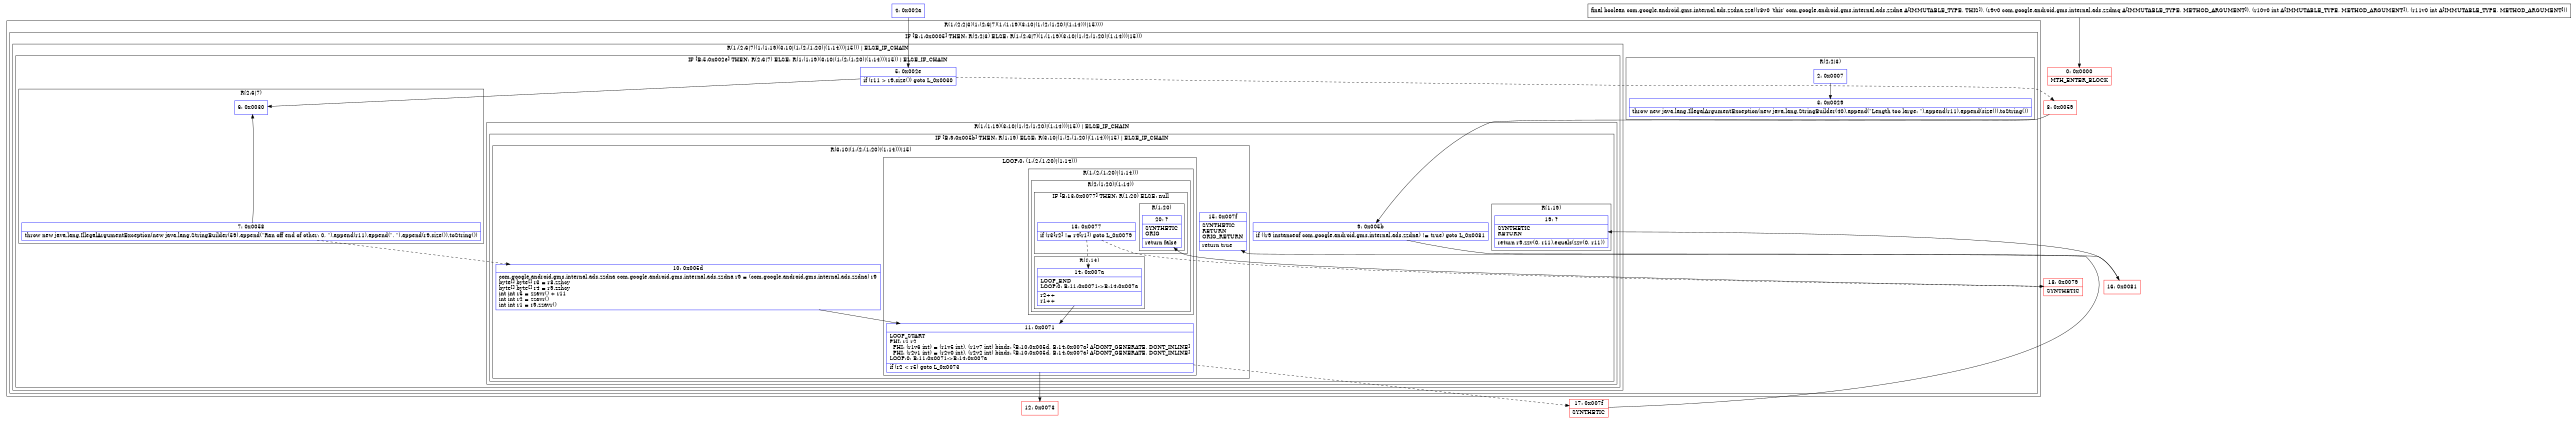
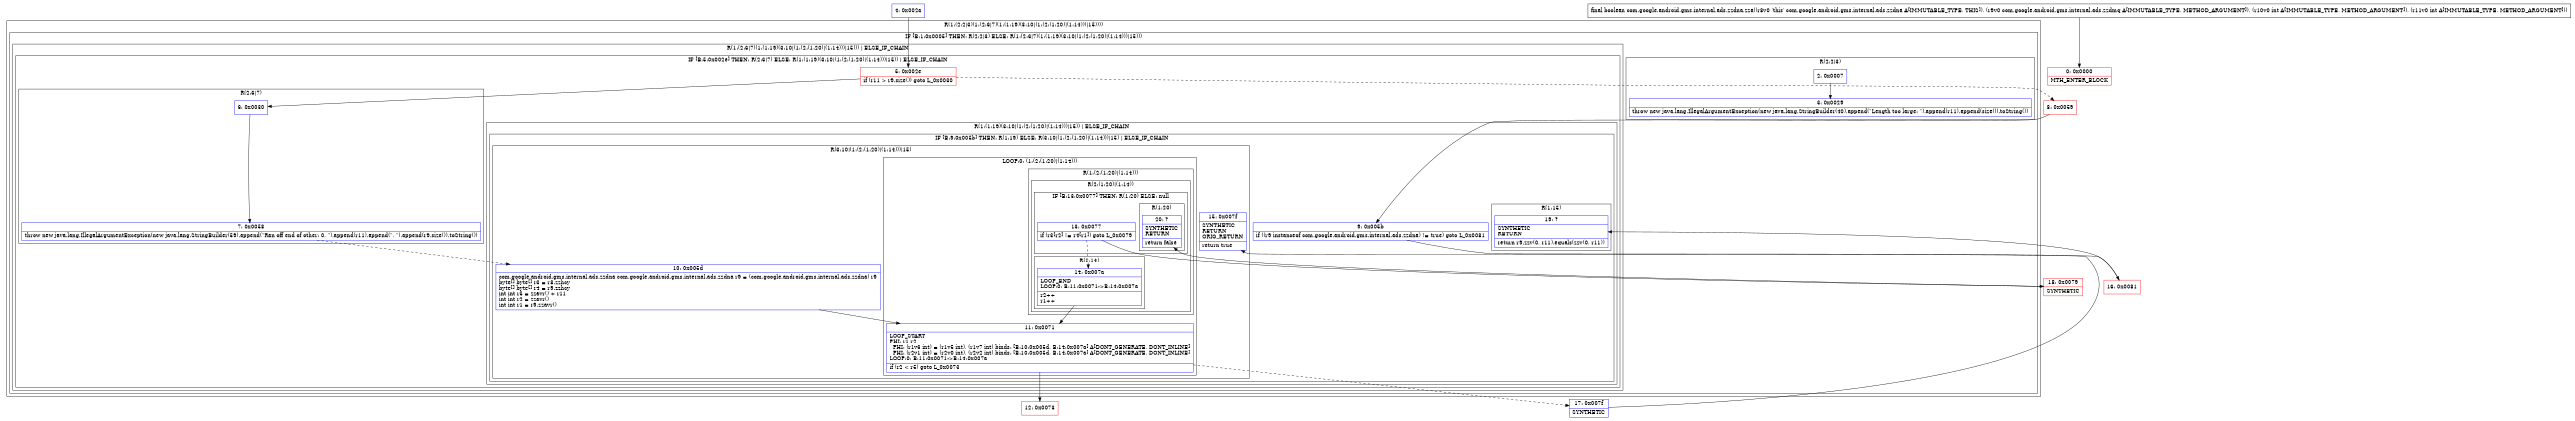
(908, 76) -> (908, 76)
(254, 171) -> (249, 167)
(1551, 208) -> (1551, 208)
(1153, 234) -> (1157, 234)
(1569, 277) -> (1569, 277)
(1589, 408) -> (1589, 408)
